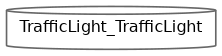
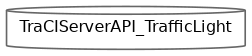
(111, 28) -> (126, 28)
